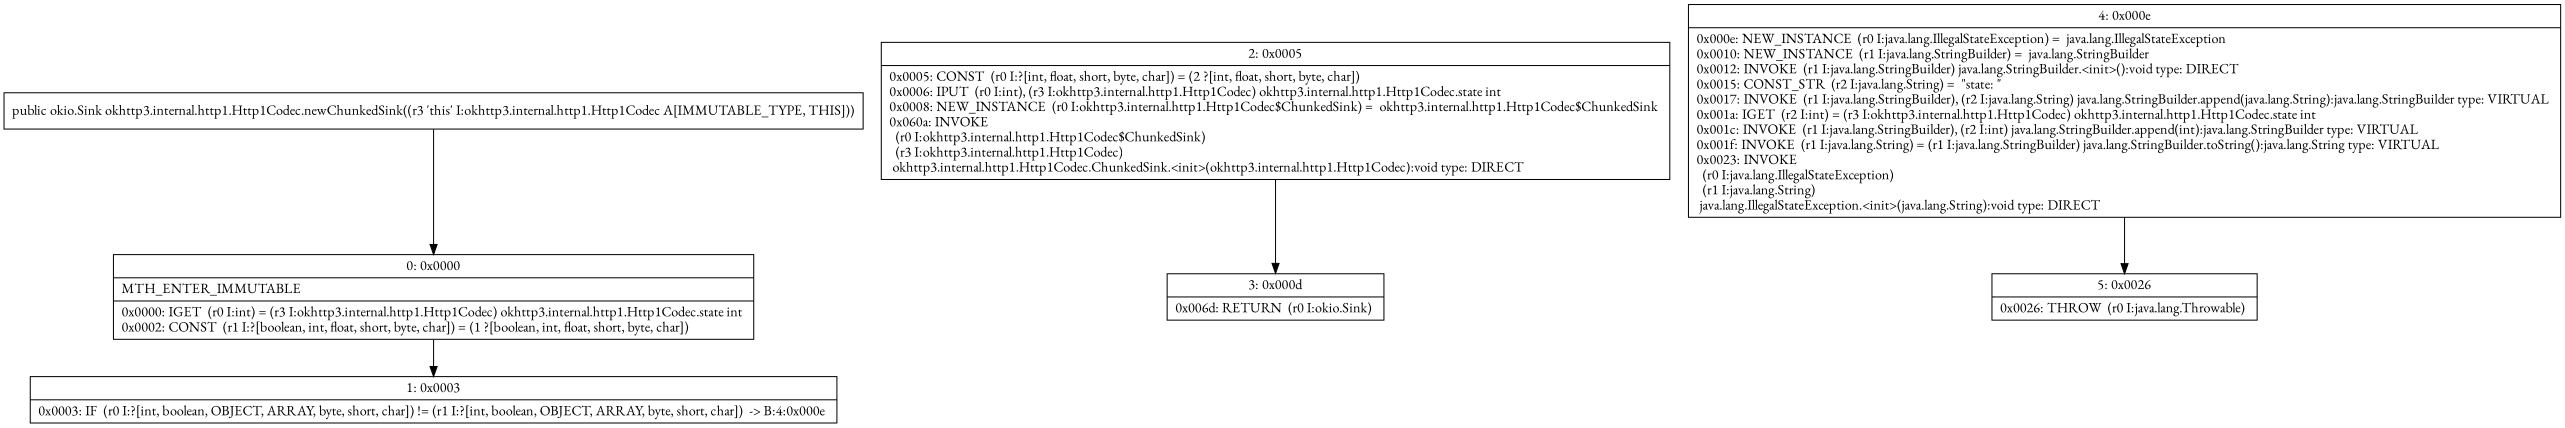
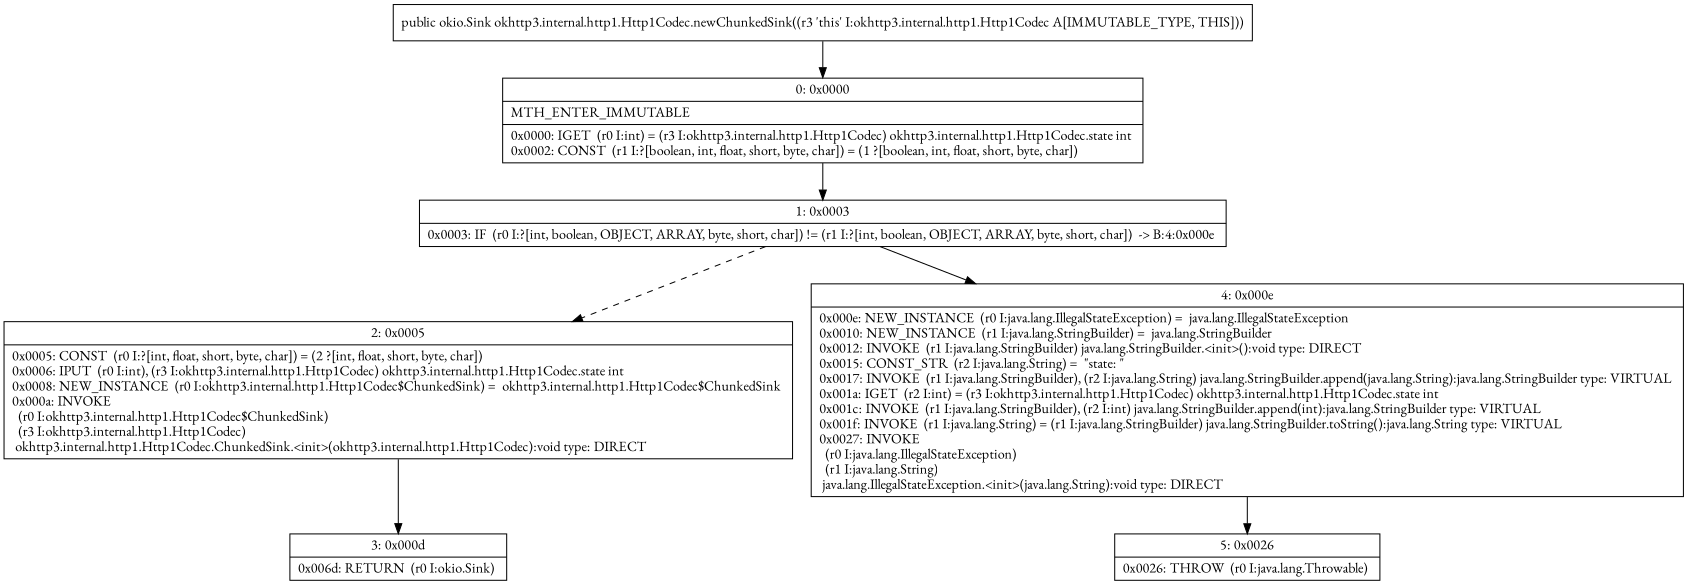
(942, 122) -> (65, 401)
(1750, 160) -> (873, 439)
none -> (923, 263)
none -> (674, 282)
